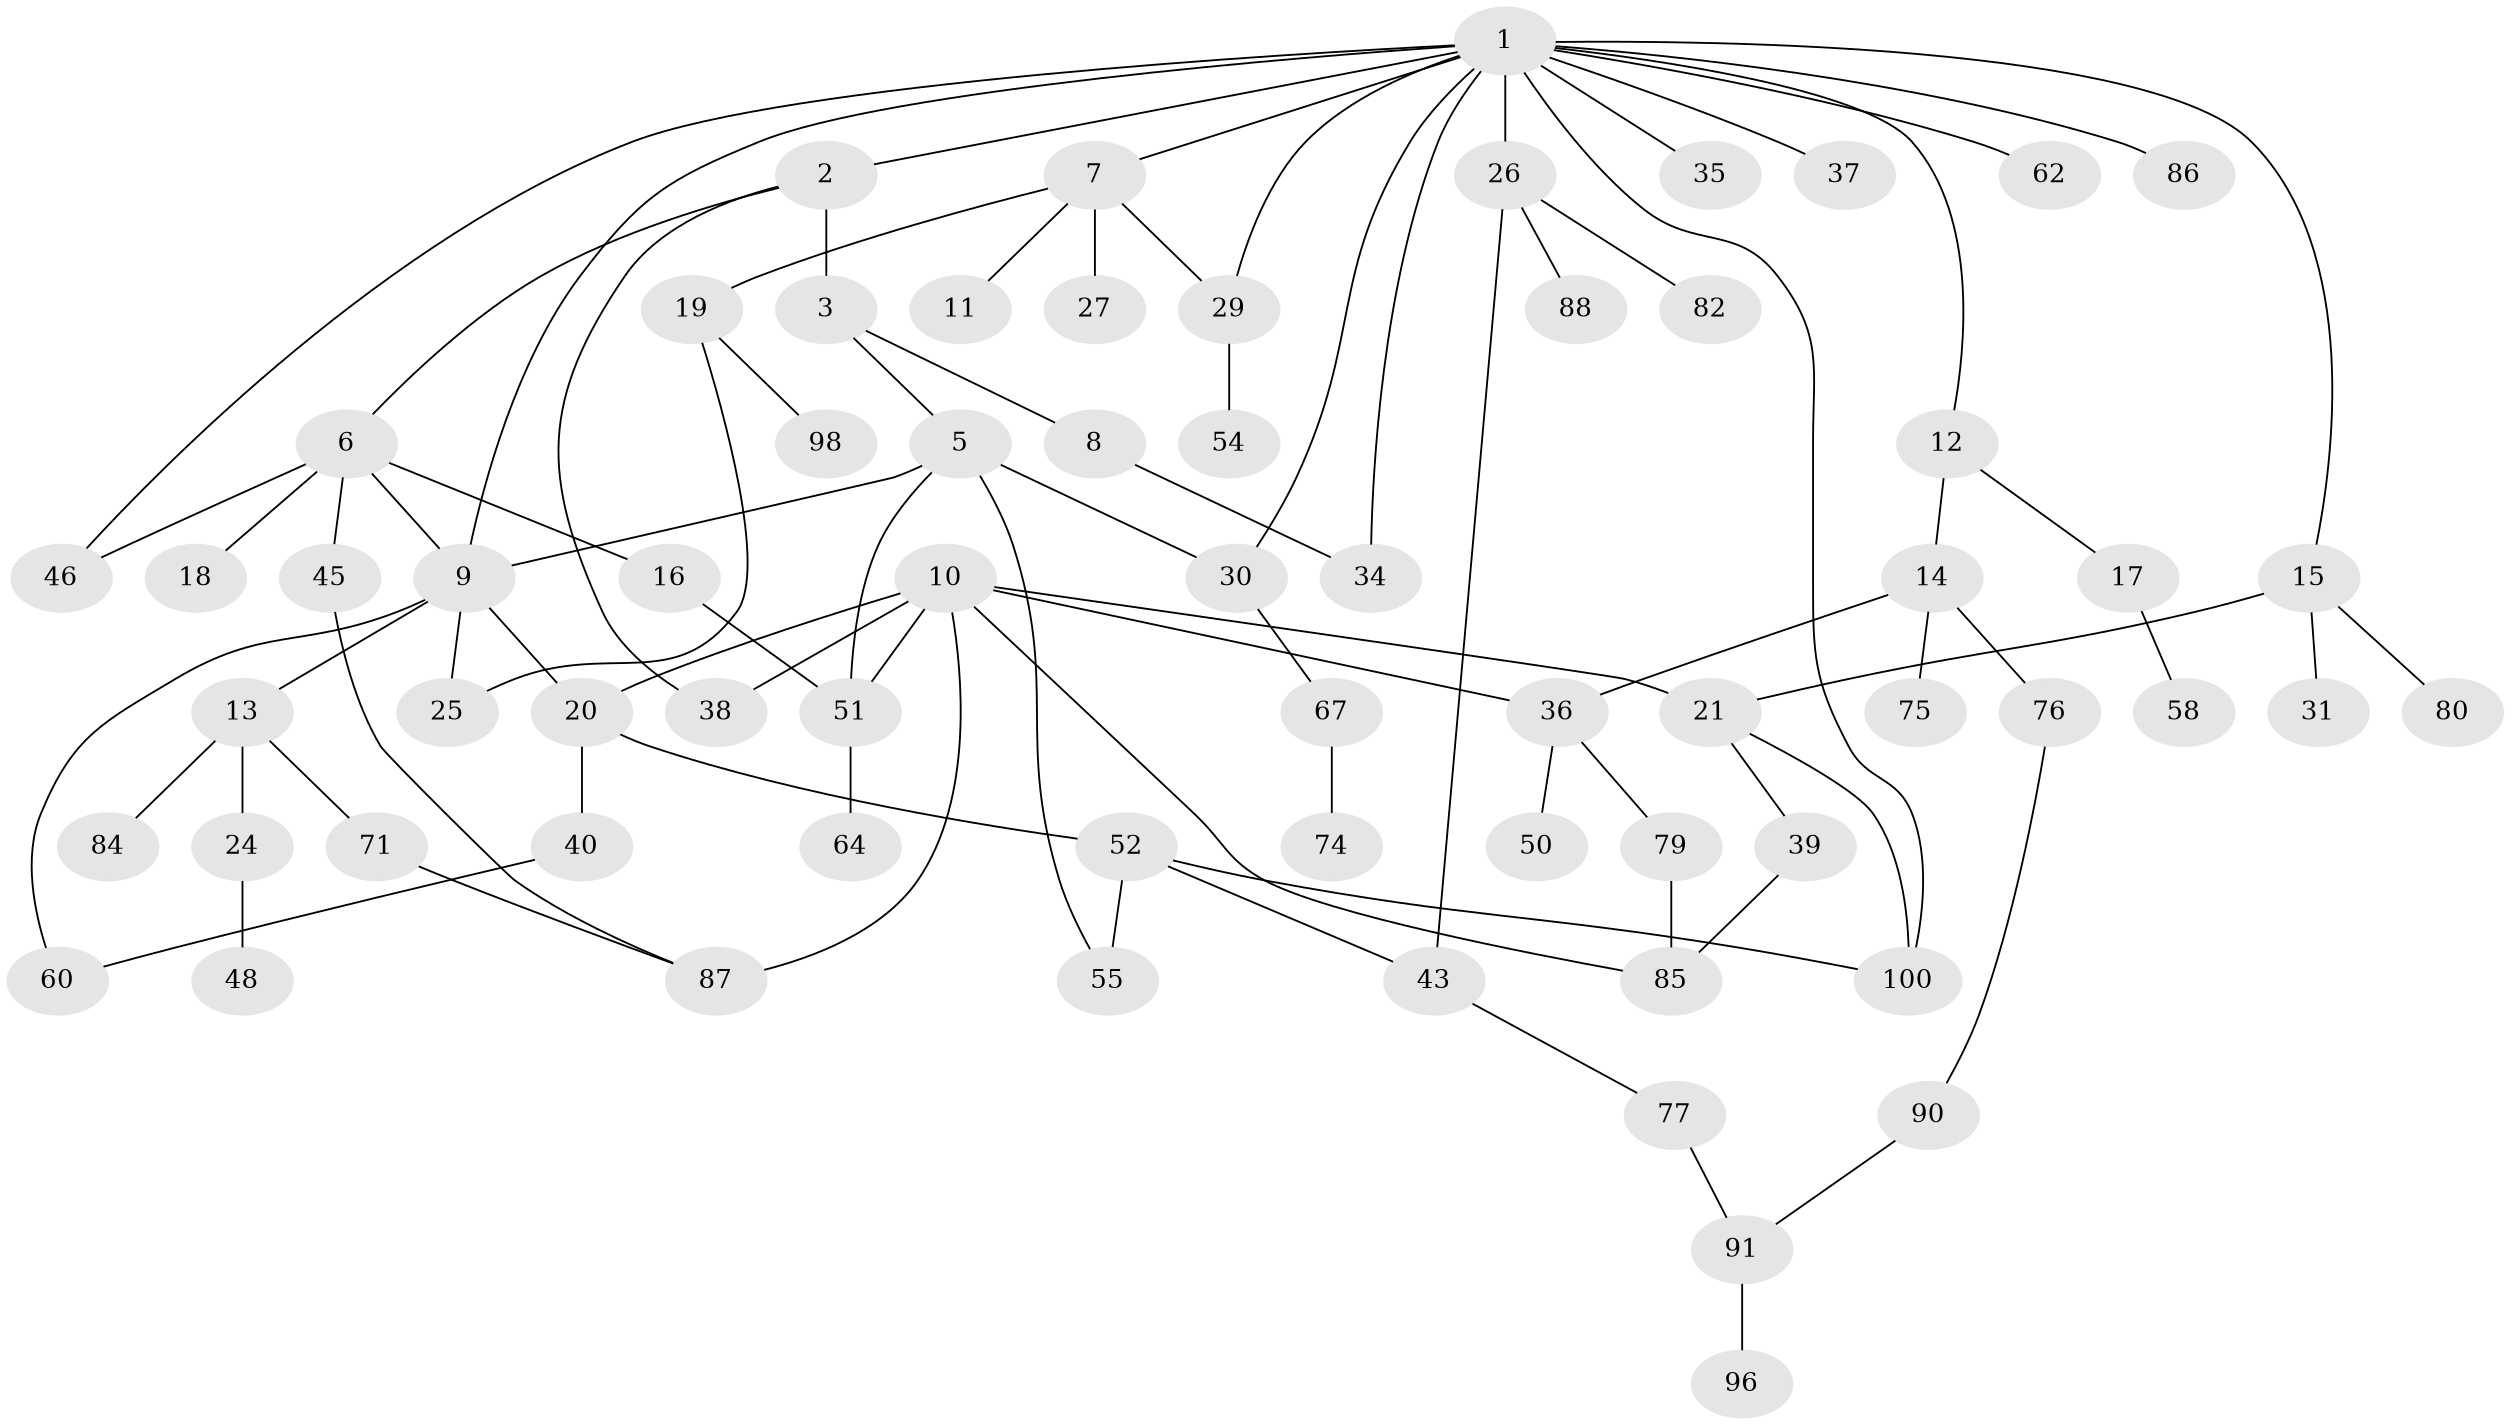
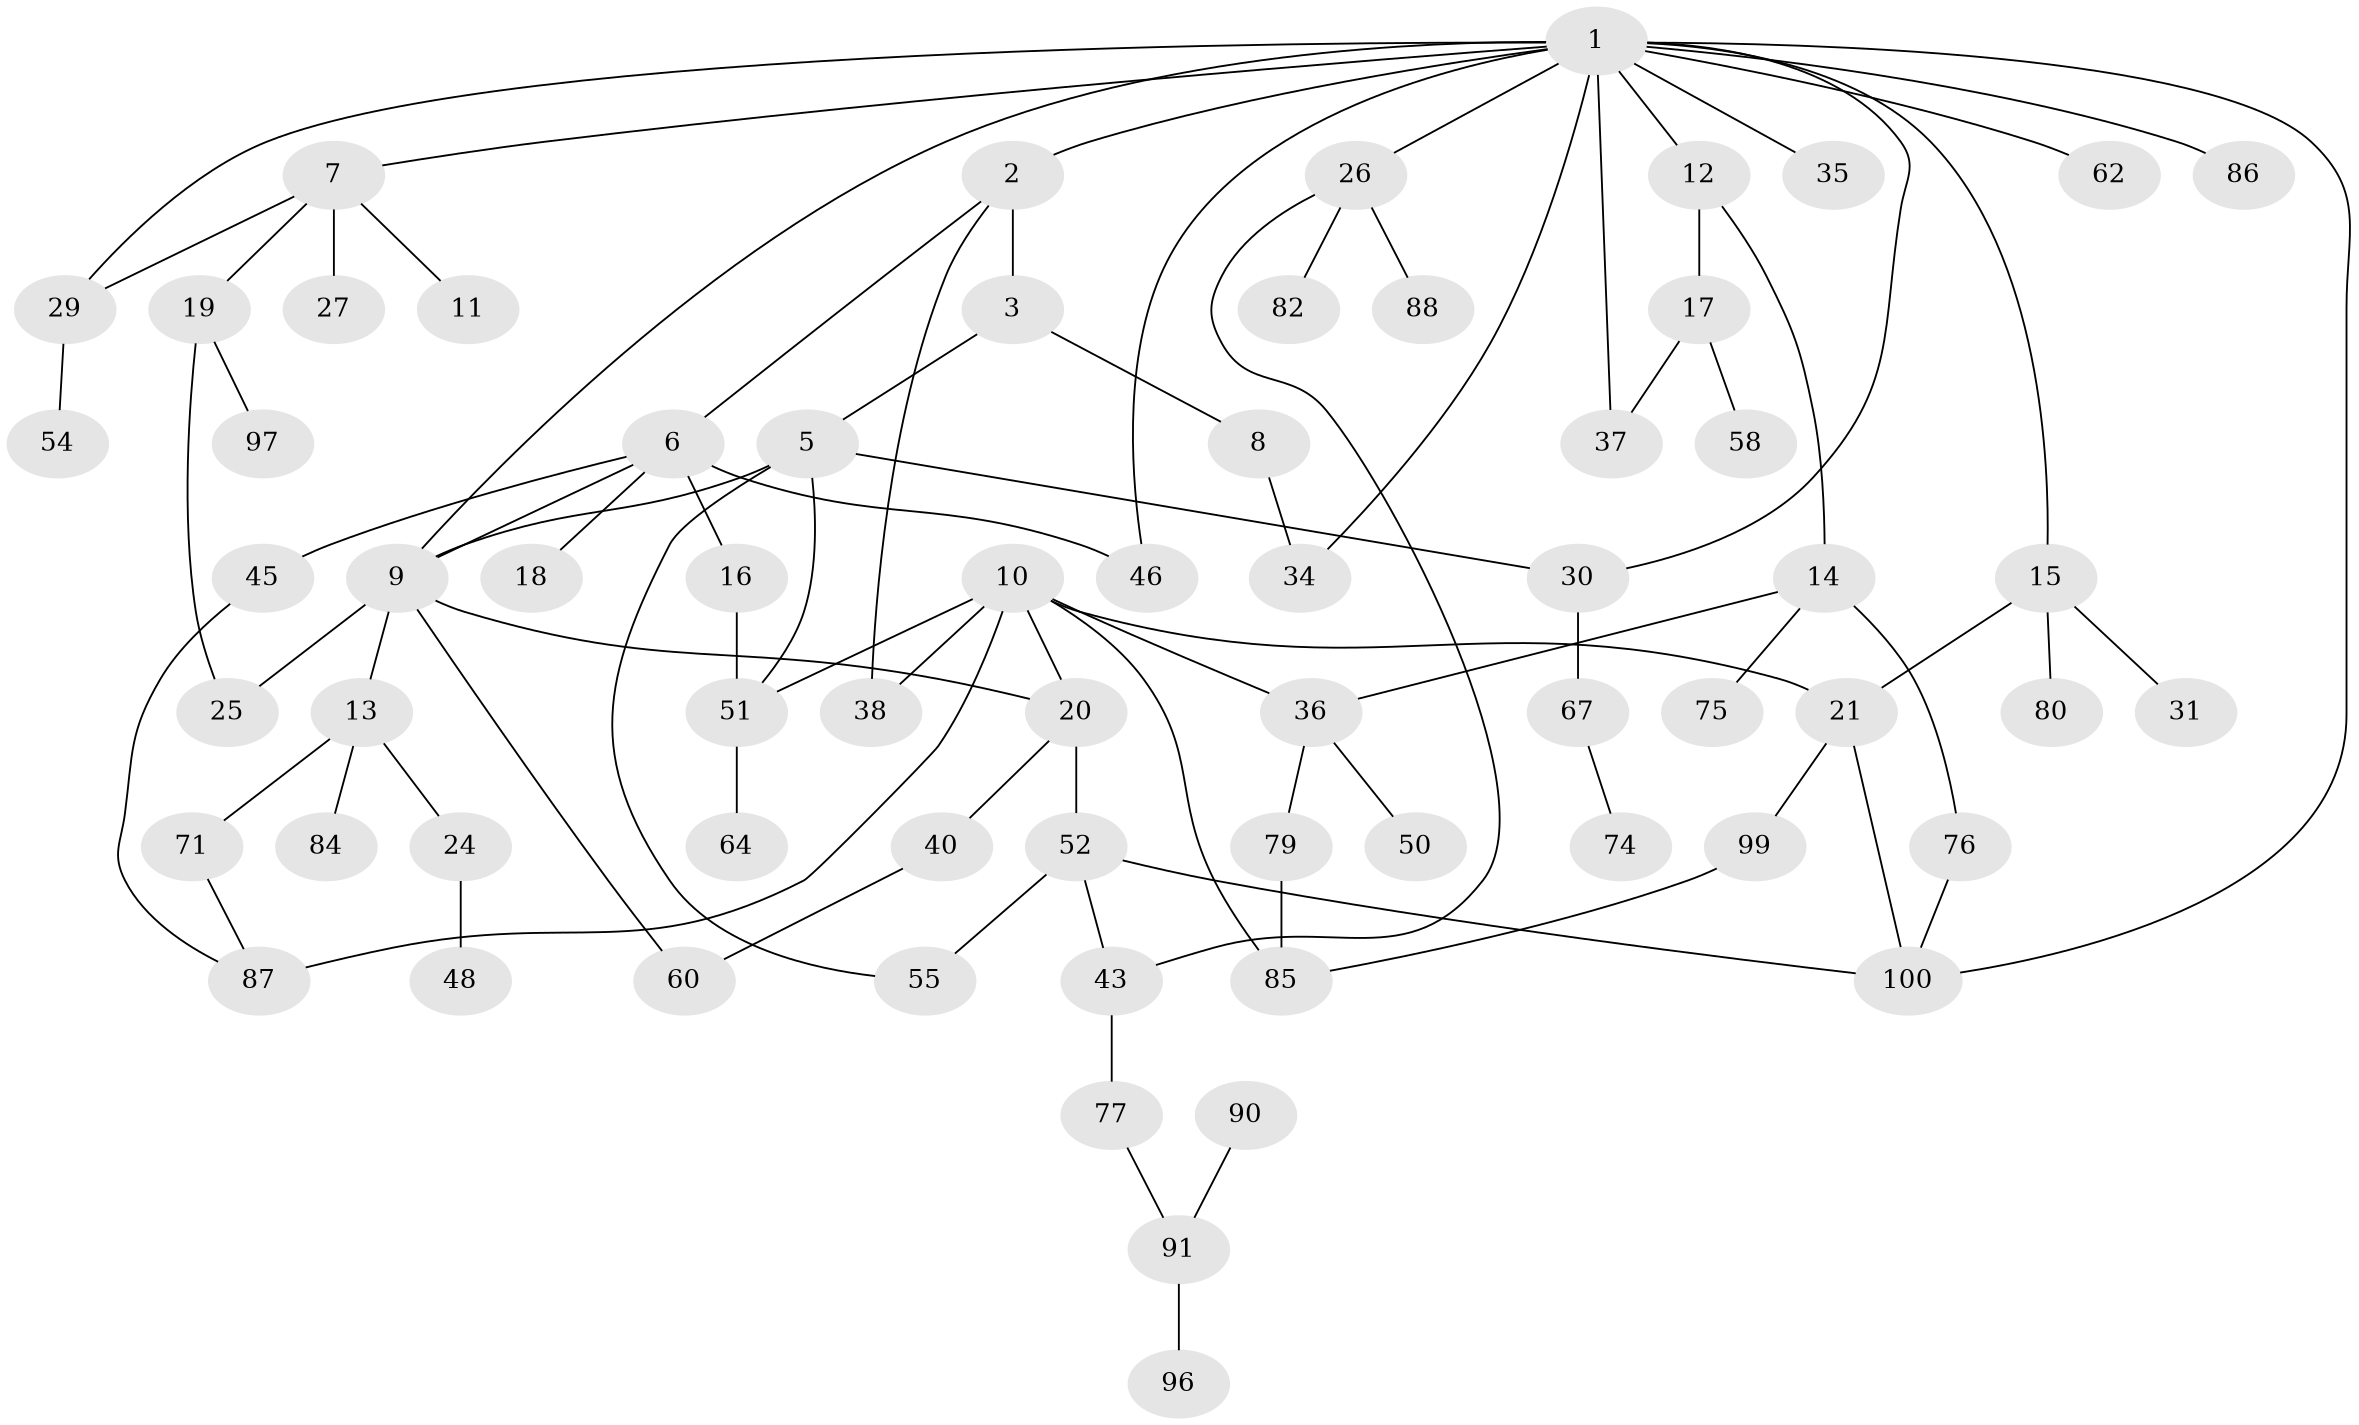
none -> (1655, 377)
(826, 444) -> (263, 444)
(1806, 847) -> (1755, 847)
(2009, 919) -> (1934, 914)
